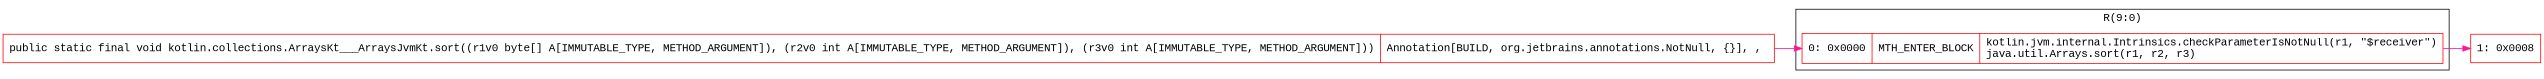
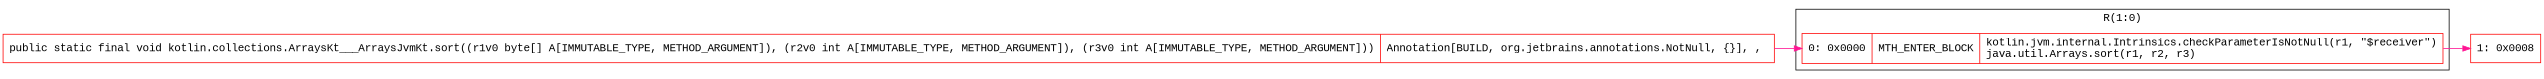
(2123, 18) -> (2123, 18)
